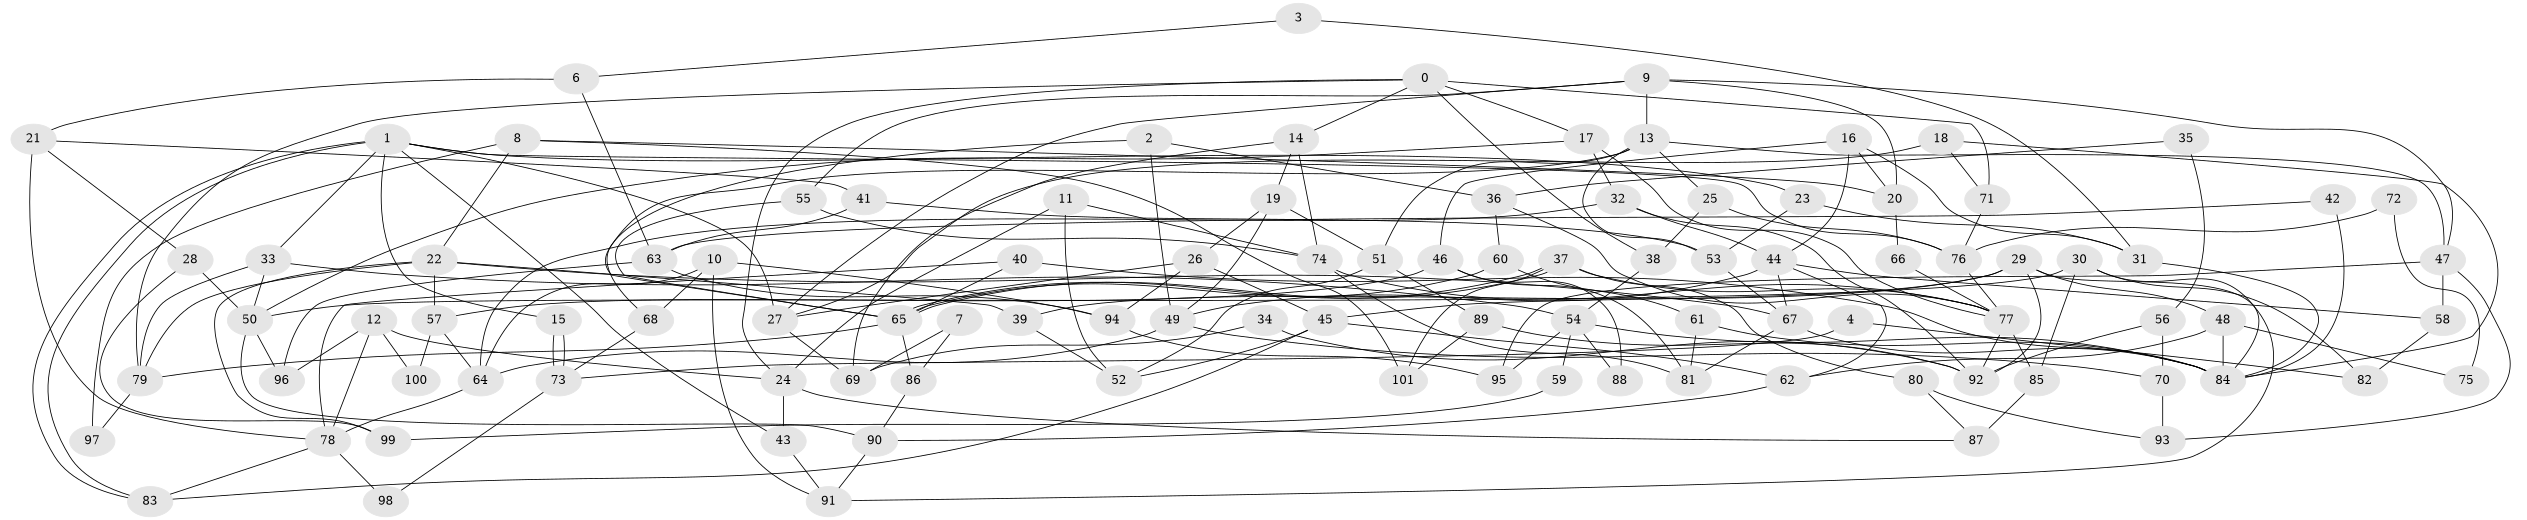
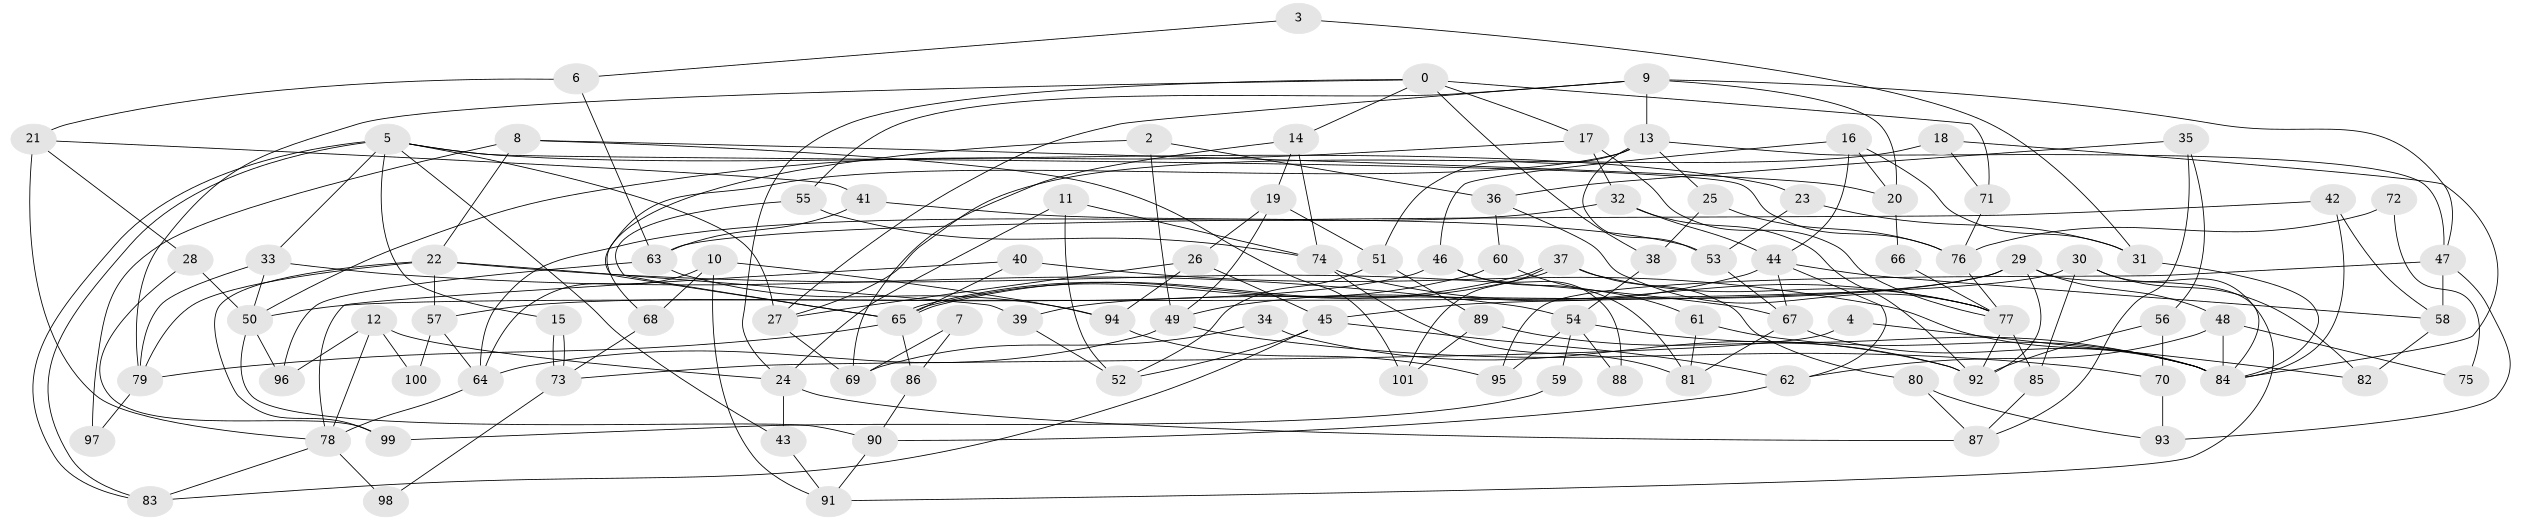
(388, 139) -> (388, 139)
none -> (2380, 270)
none -> (2126, 313)
